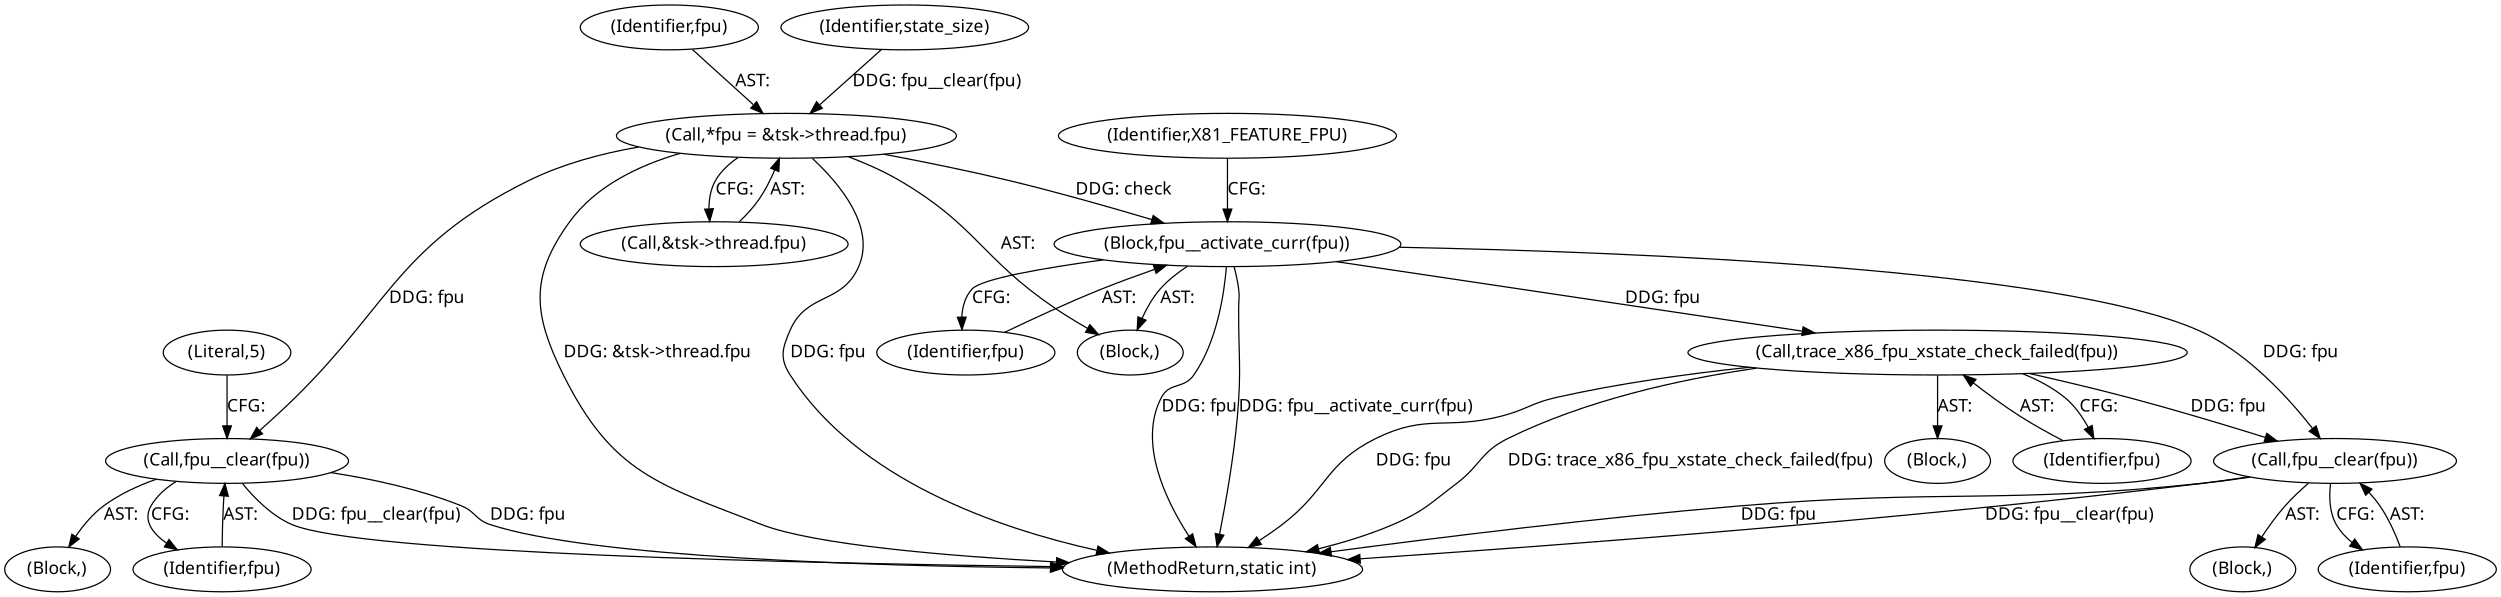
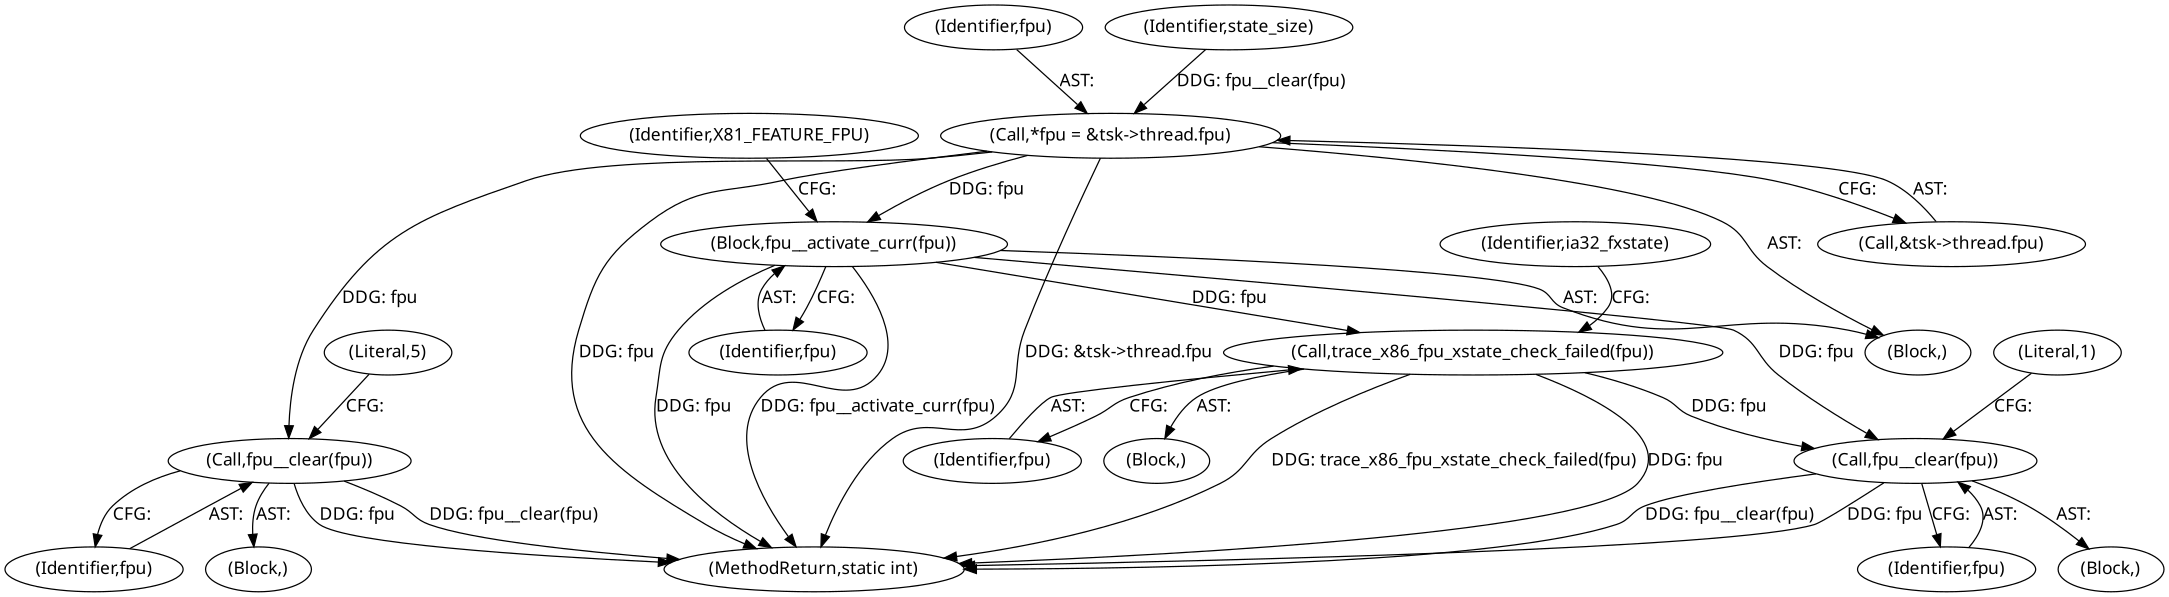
(1124, 190) -> (987, 190)
none -> (1575, 244)
none -> (2057, 353)
